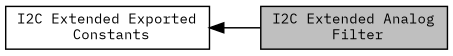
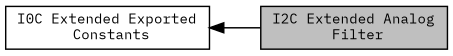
(108, 28) -> (108, 28)
